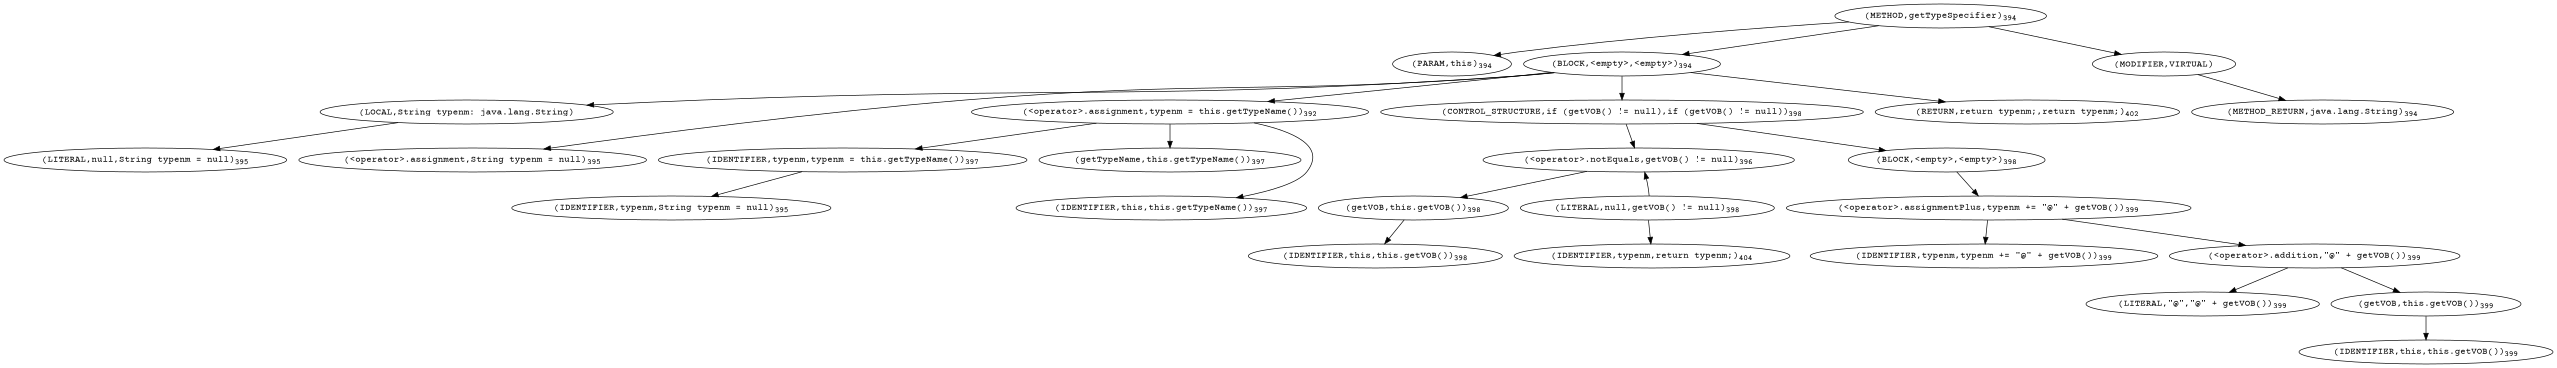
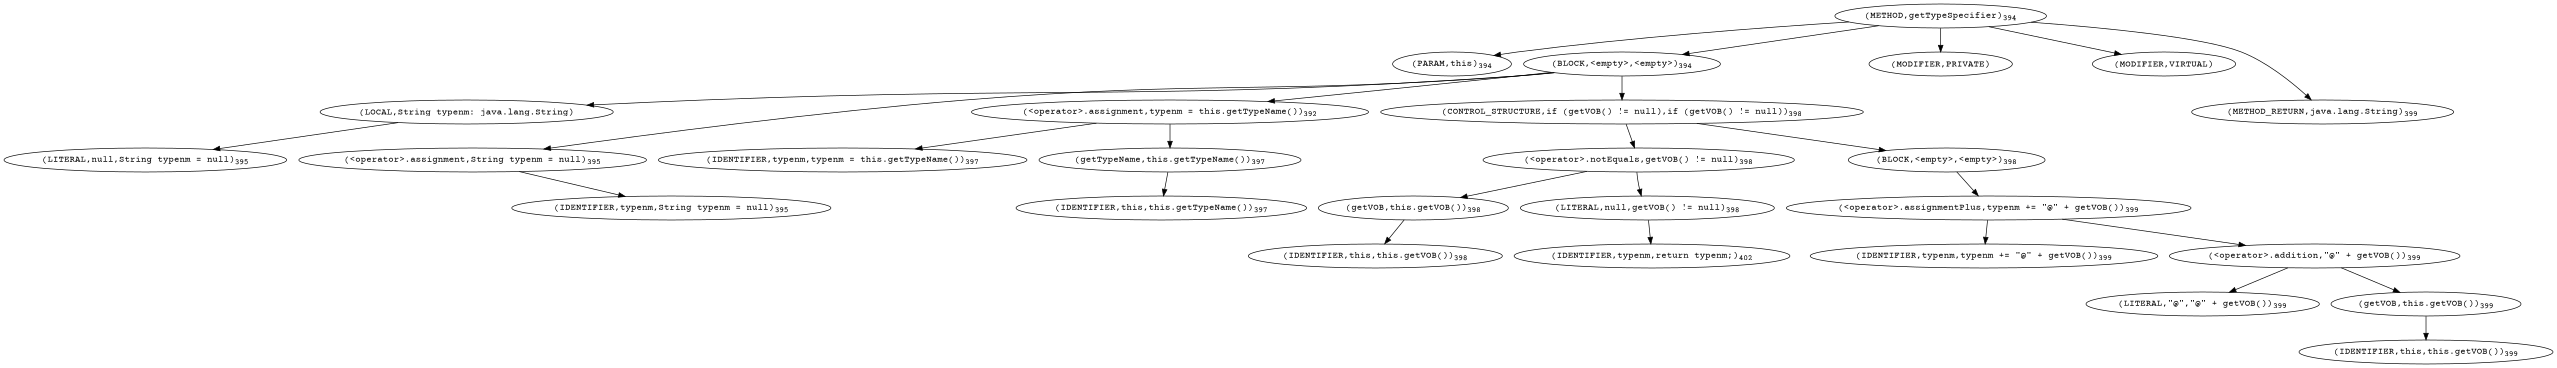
none -> (1941, 64)
(2238, 87) -> (2176, 37)
(2411, 111) -> (2411, 111)
(2027, 112) -> none
(1746, 159) -> (1746, 159)
(1311, 164) -> (1166, 181)
(760, 183) -> (569, 183)
(1648, 187) -> (1638, 181)
(1746, 255) -> (1746, 255)
